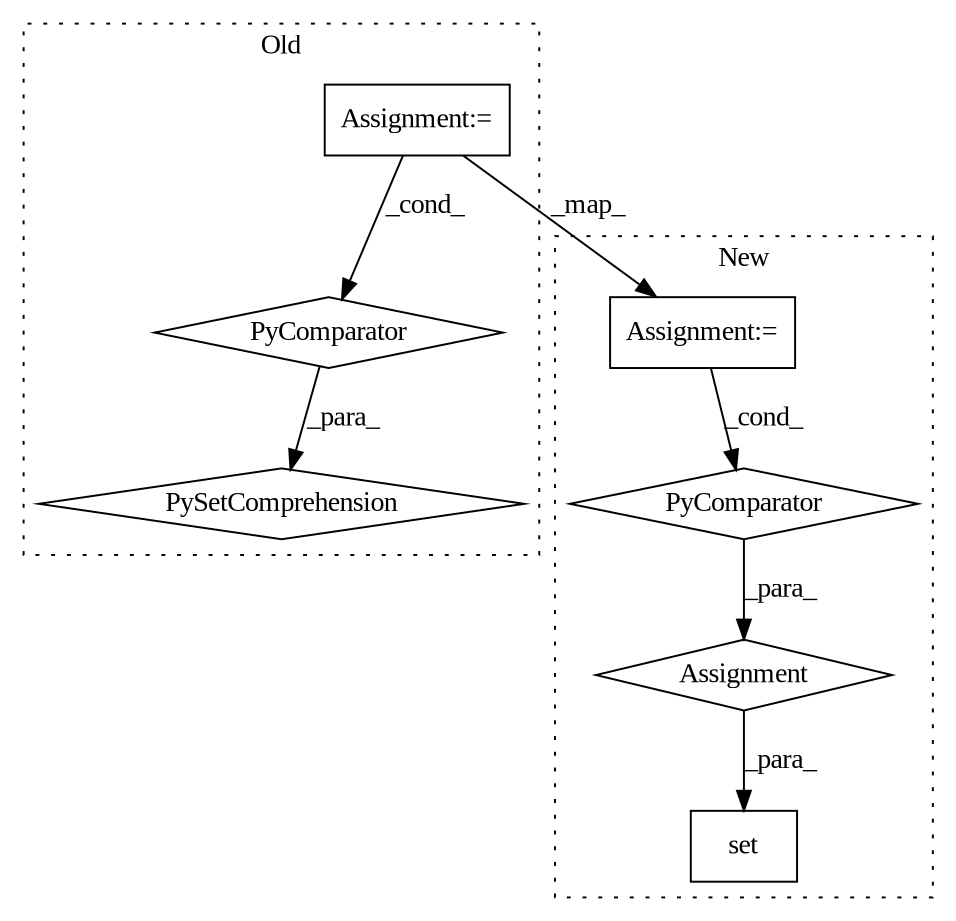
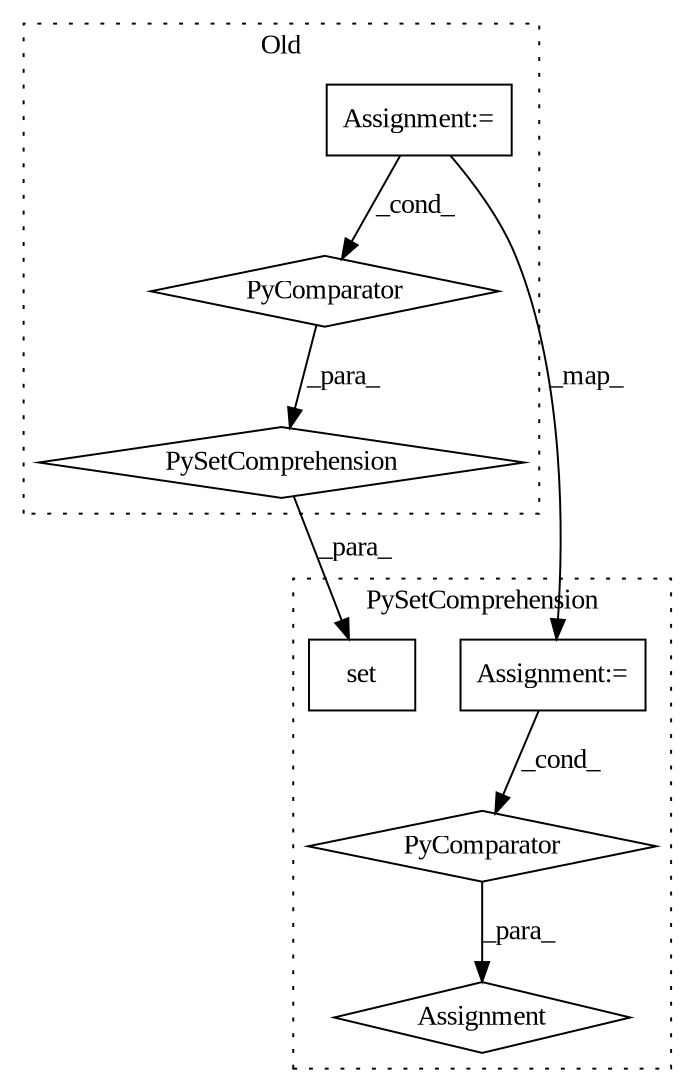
(744, 259) -> (482, 601)
(744, 751) -> (318, 558)
